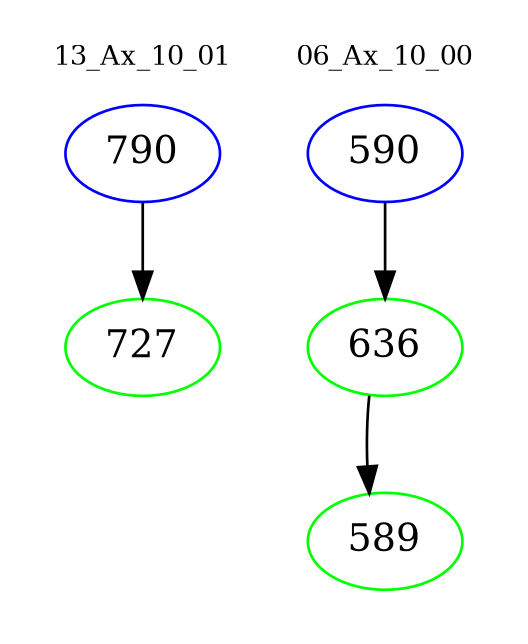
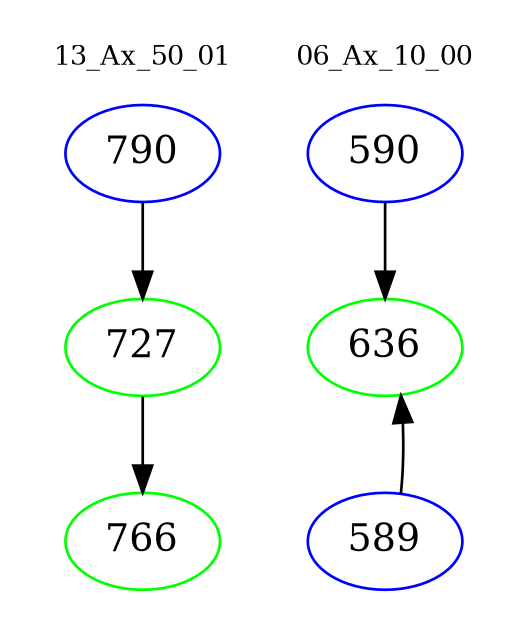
(143, 58) -> (143, 58)
(367, 431) -> (403, 458)
none -> (143, 541)
(385, 541) -> (385, 541)
